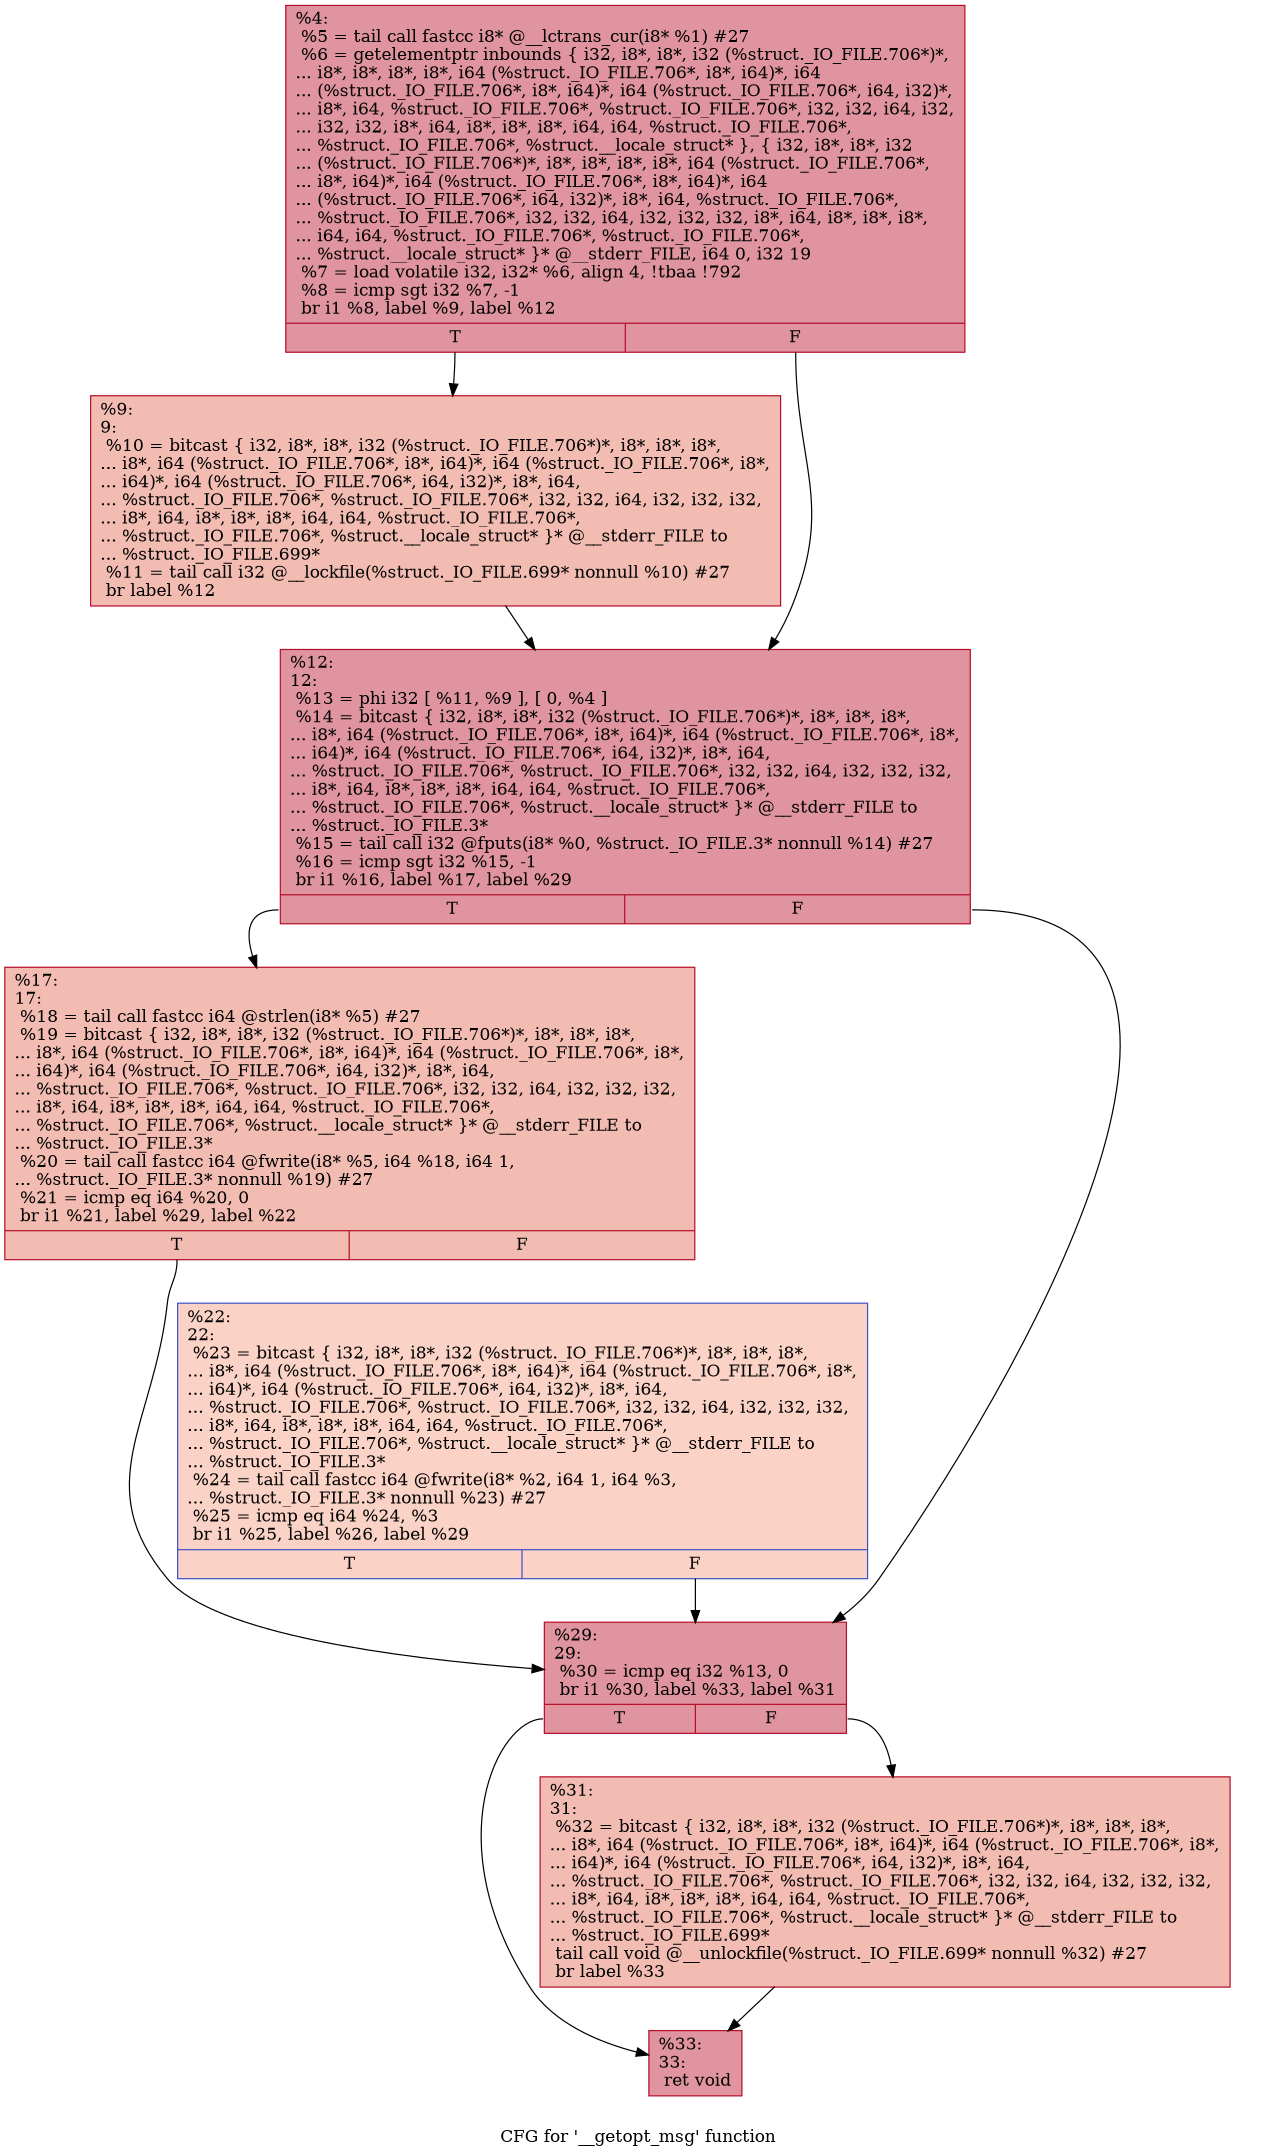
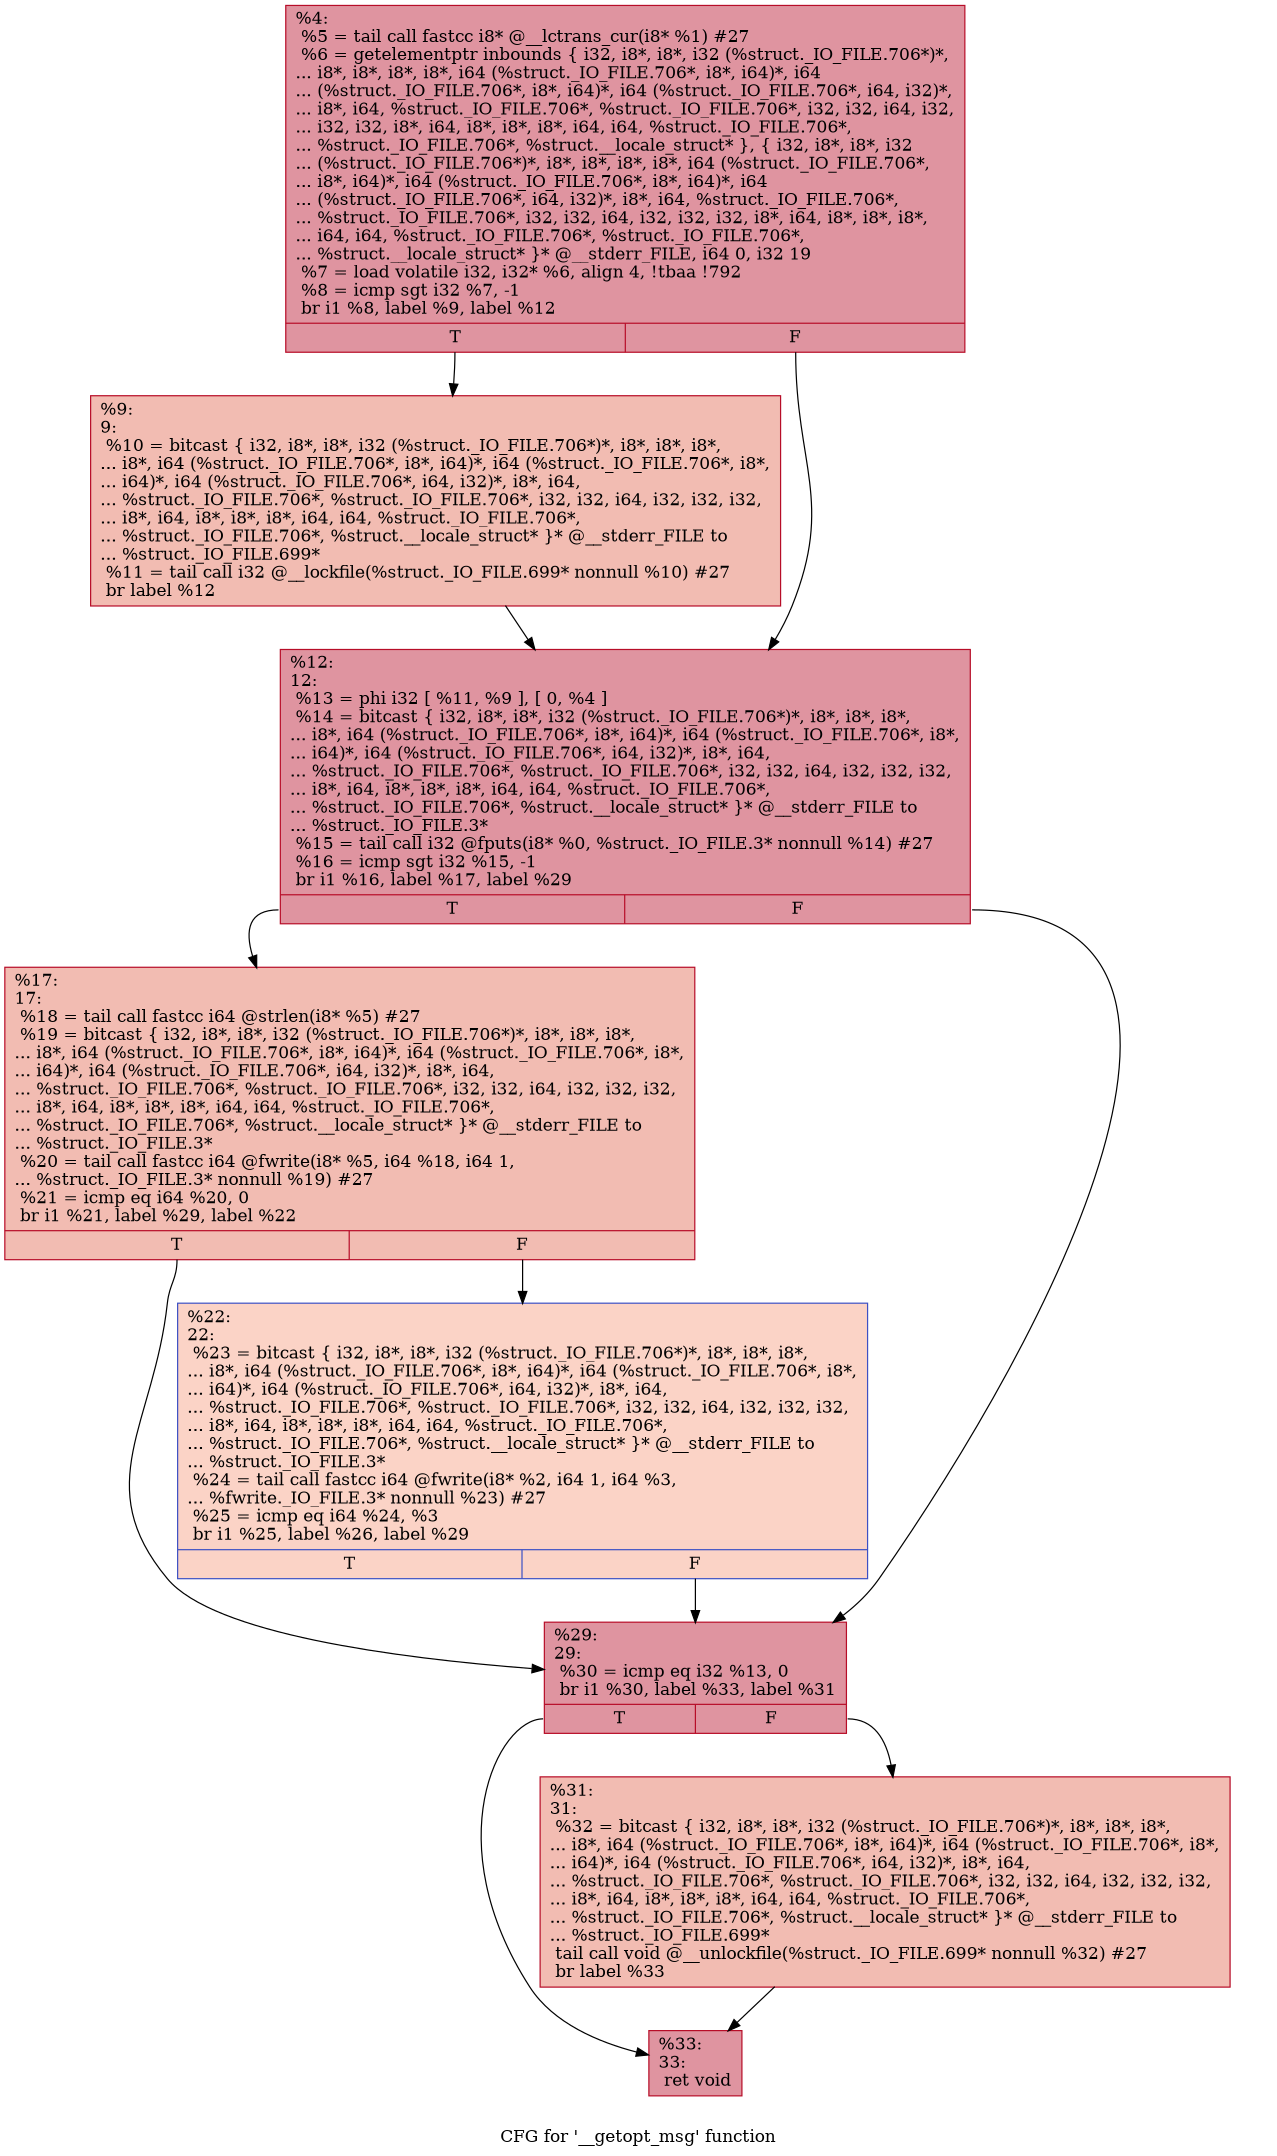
none -> (523, 1276)
(367, 1498) -> (367, 1498)
